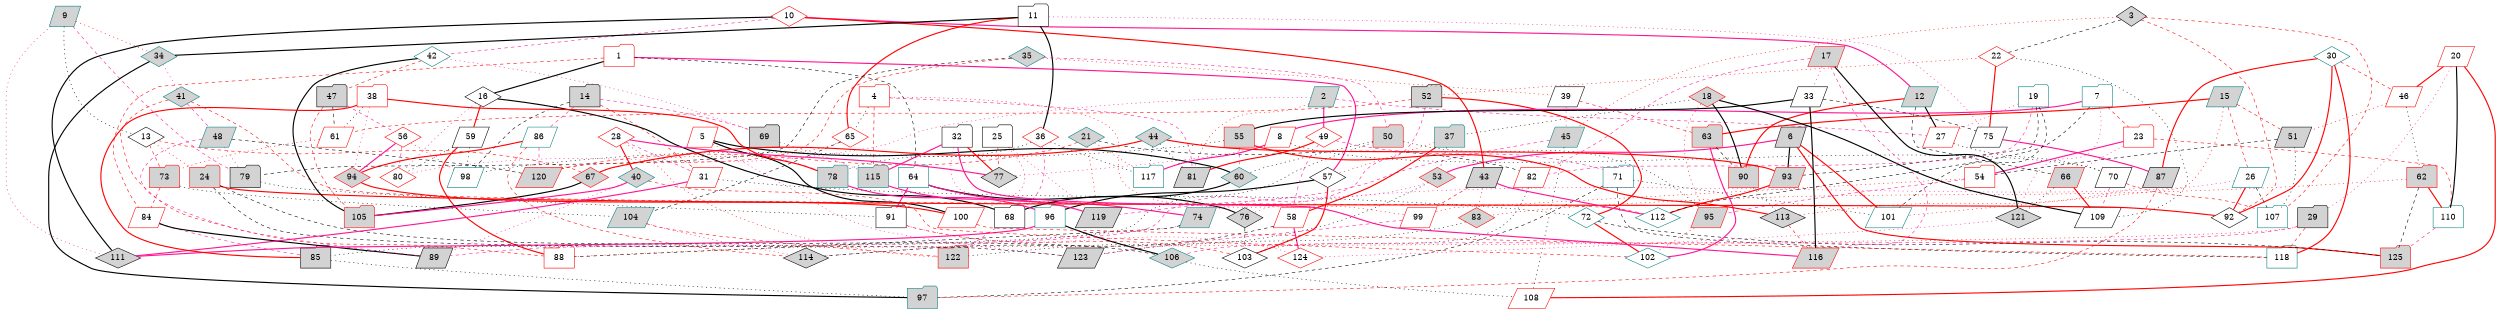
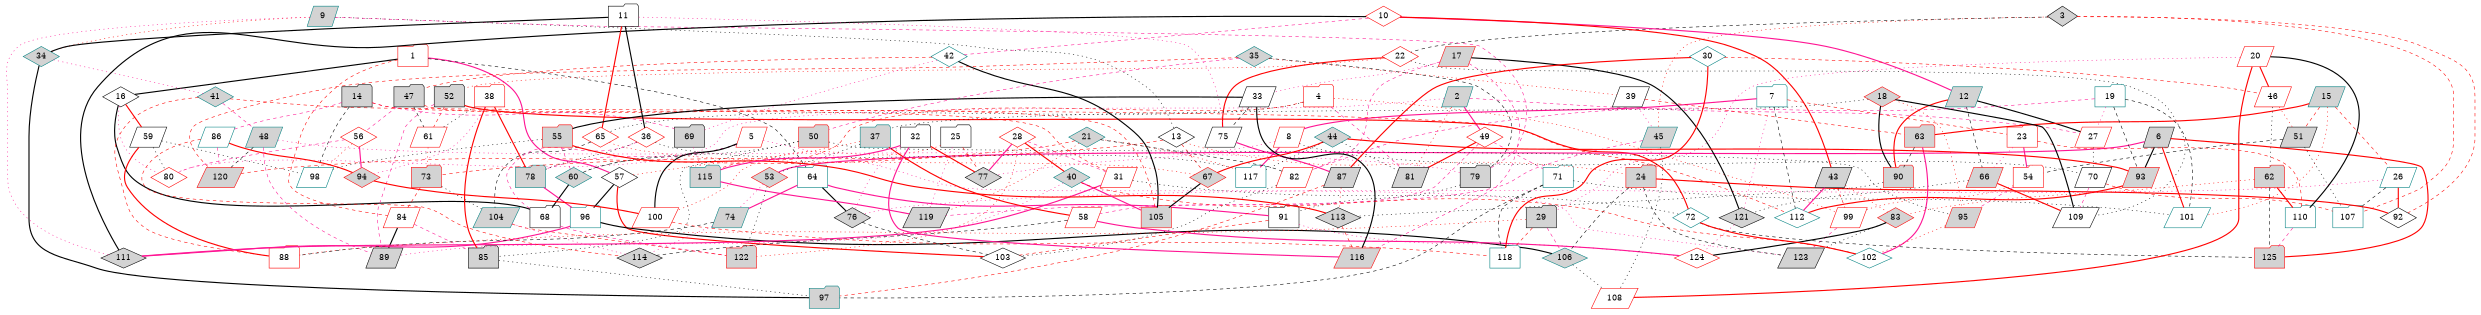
(1024, 149) -> (660, 157)
(2314, 159) -> none
none -> (1783, 245)
